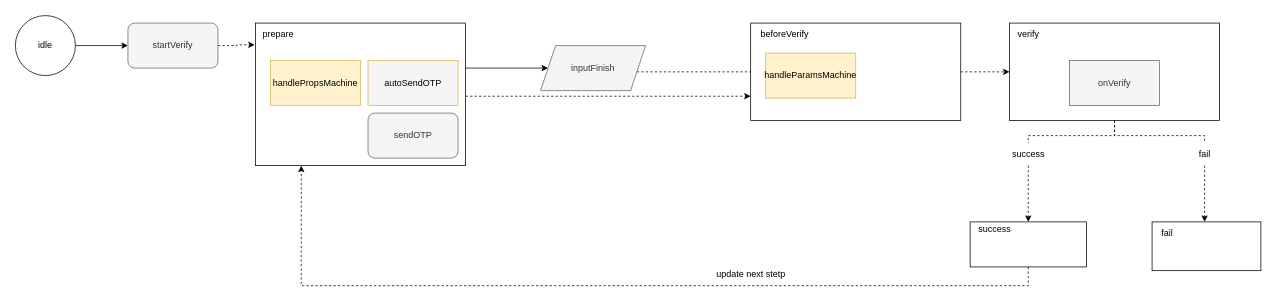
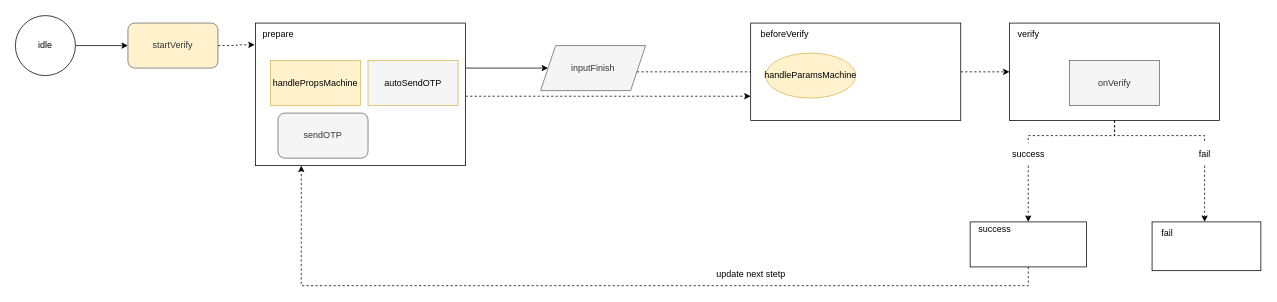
(173, 45) -> (173, 45)
(810, 75) -> (810, 75)
(413, 135) -> (323, 135)
